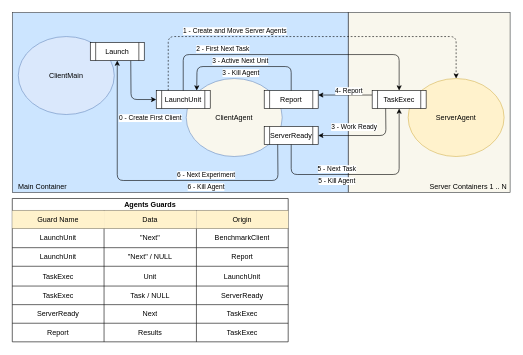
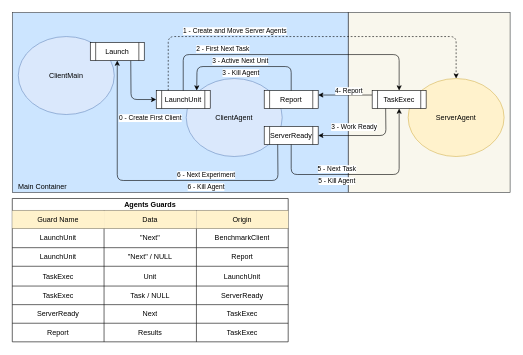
(234, 117) -> (234, 117)
(468, 186) -> none
